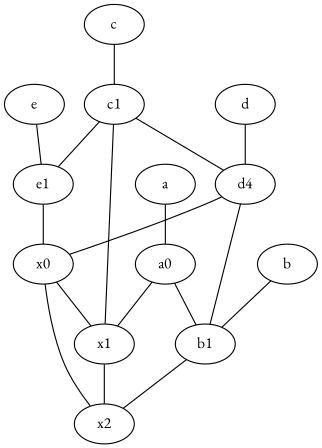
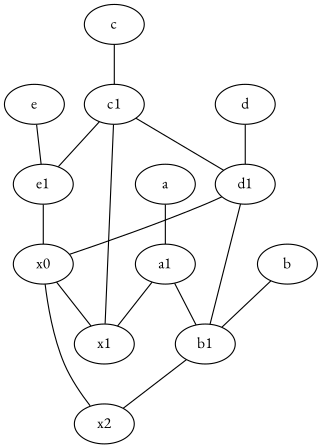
(245, 184) -> (245, 184)
(165, 264) -> (165, 264)
(104, 384) -> none
